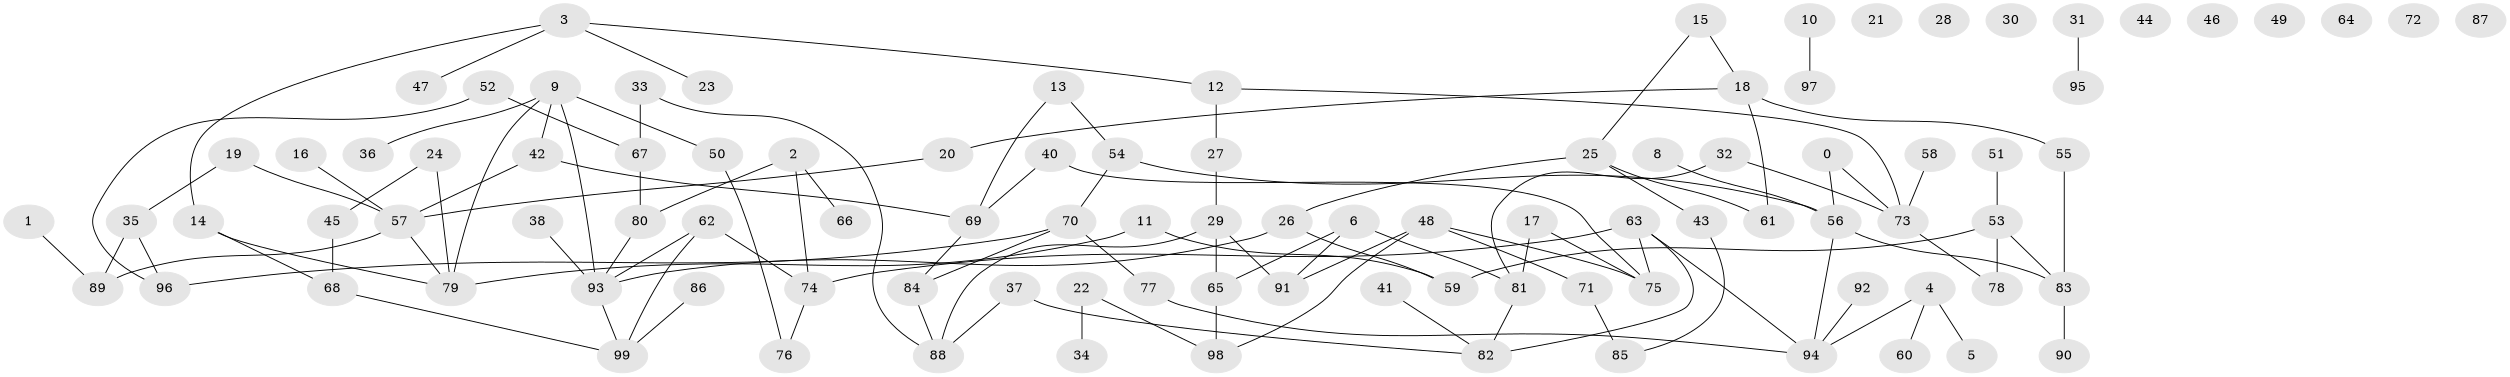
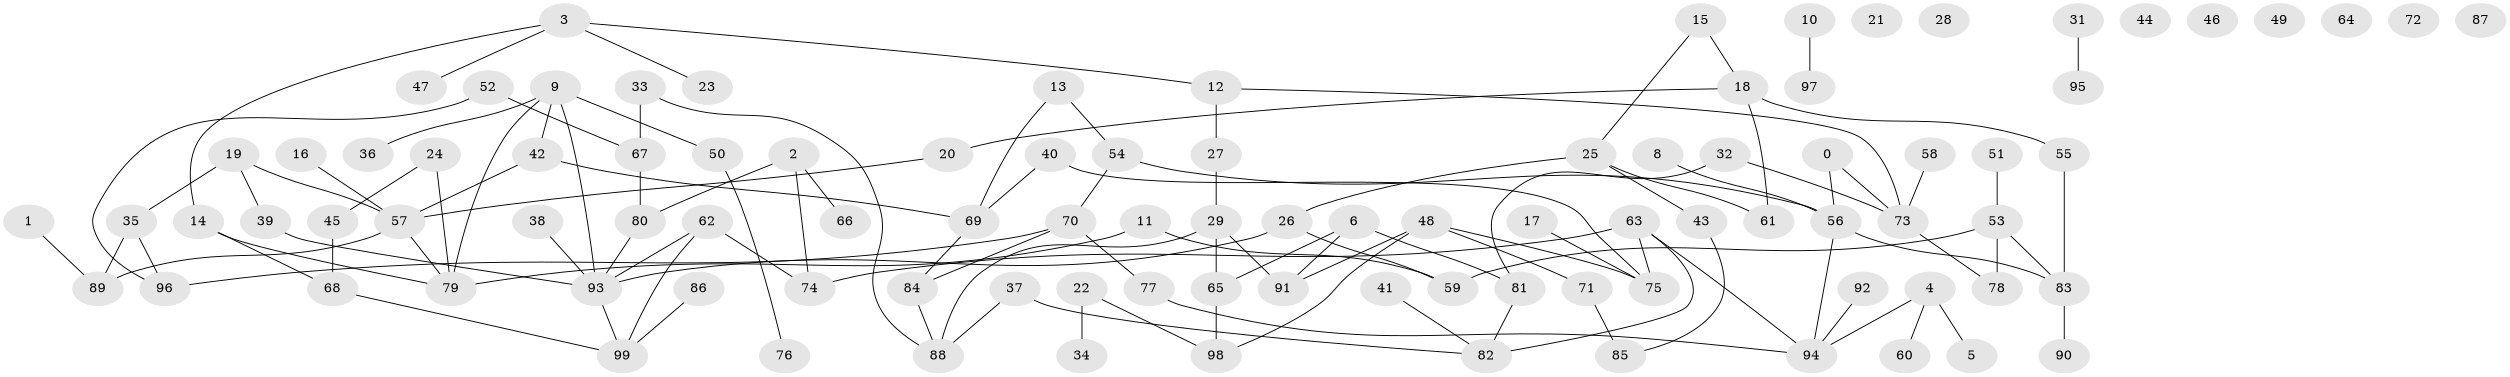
(2011, 21) -> none
none -> (266, 222)
(1526, 254) -> none
(797, 322) -> none
